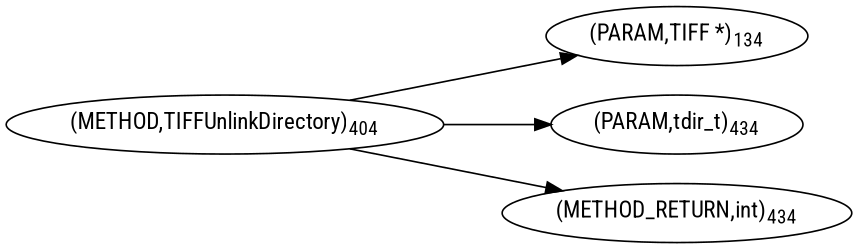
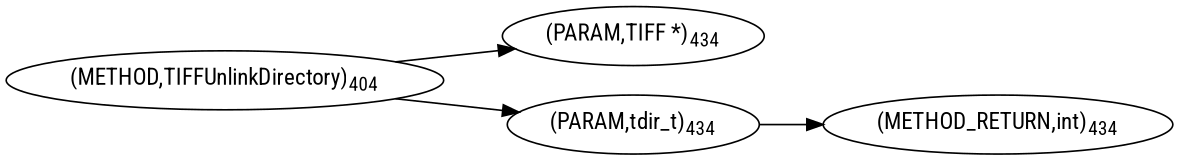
(749, 34) -> (705, 34)
(448, 168) -> (783, 125)
